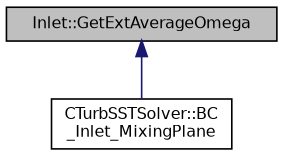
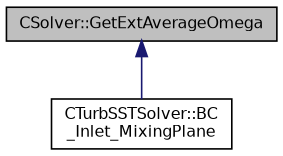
(142, 24) -> (142, 24)
